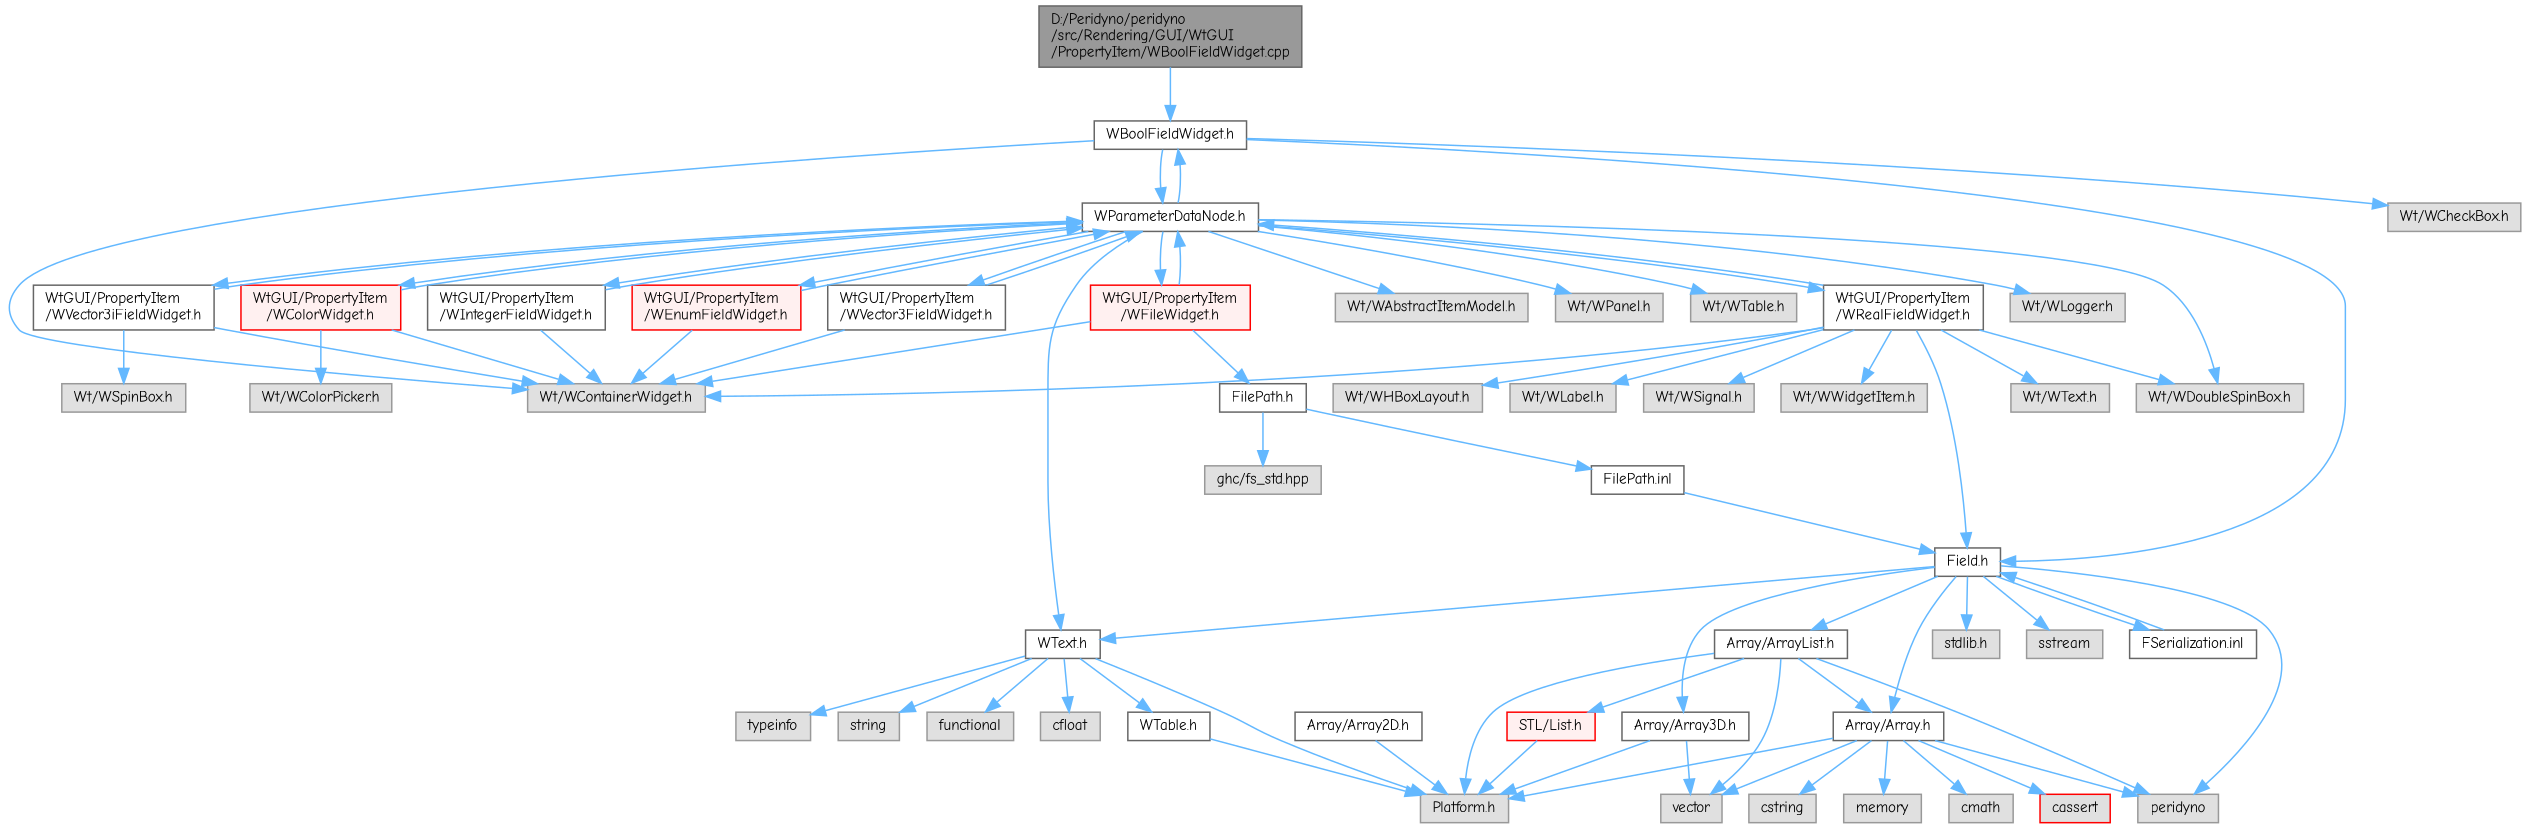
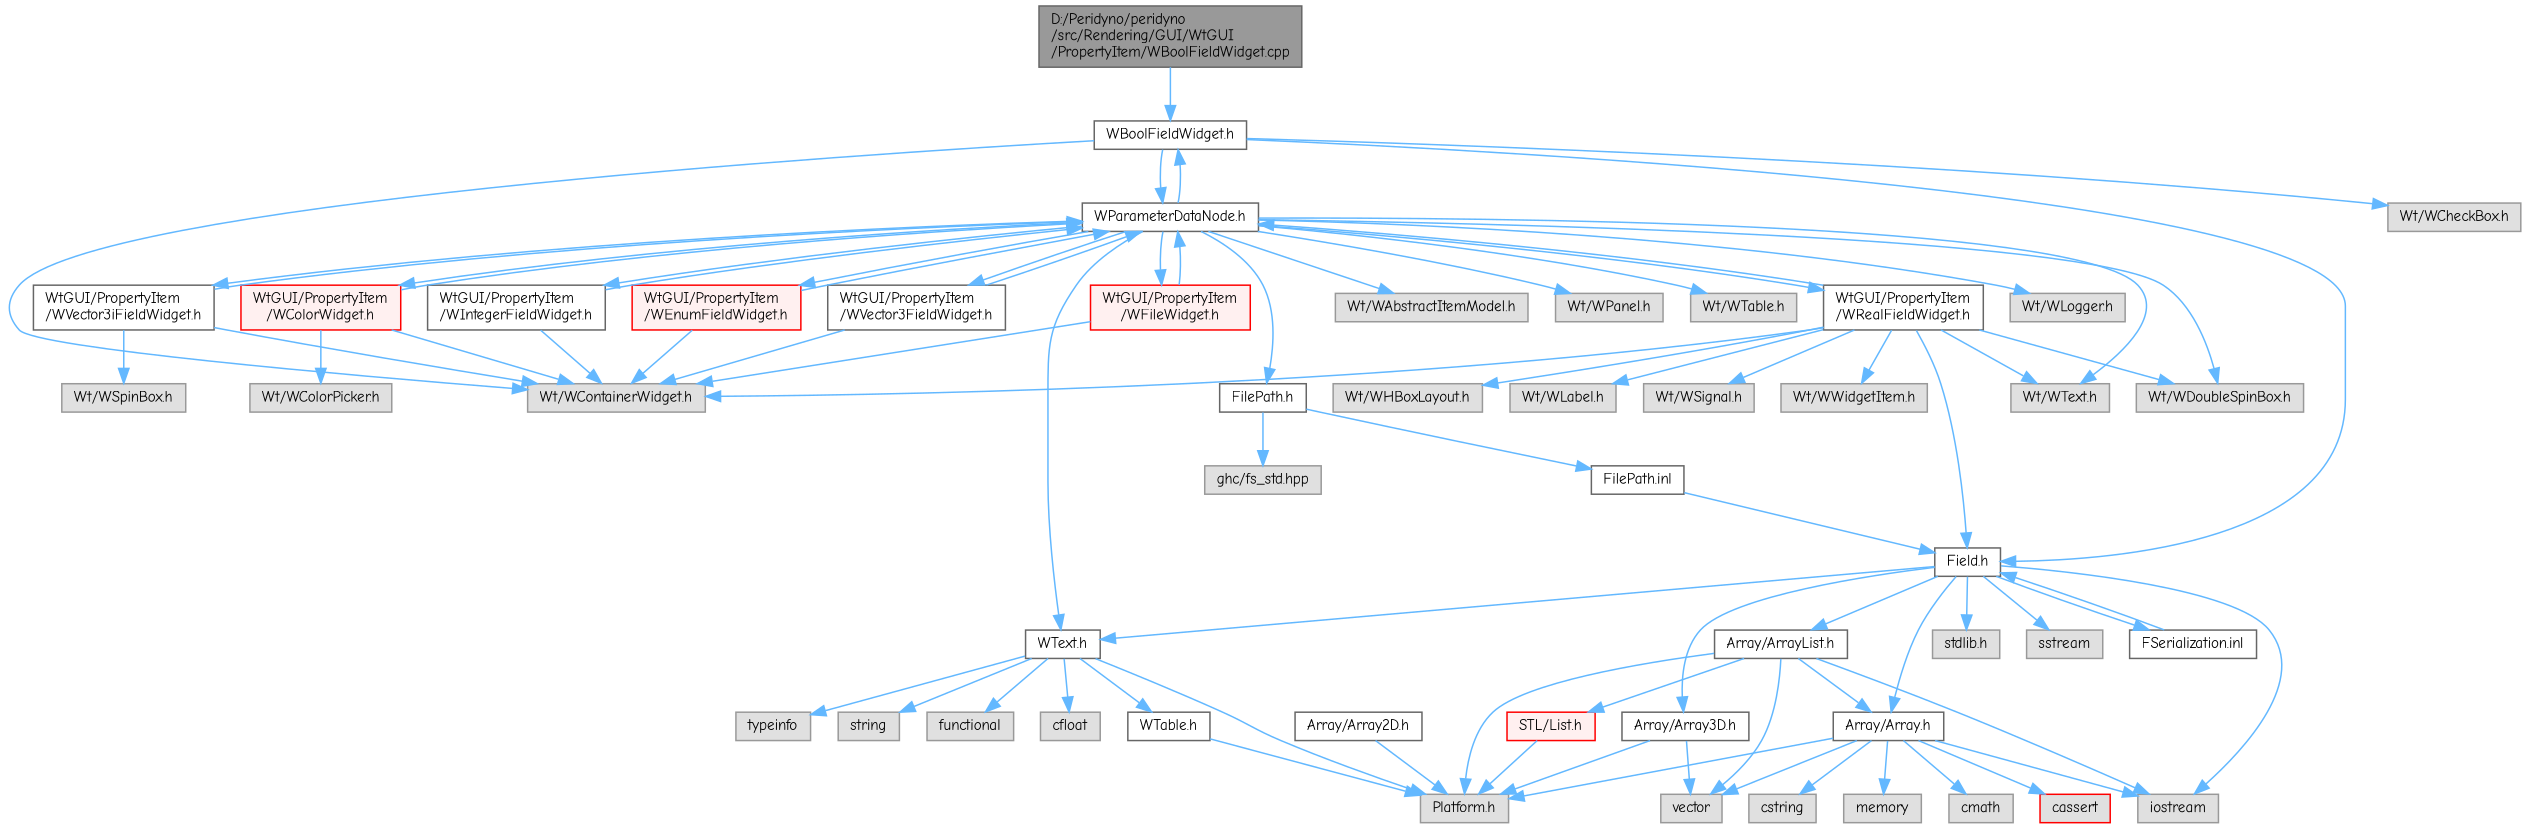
none -> (1758, 227)
(1215, 352) -> (1263, 286)
(2178, 808) -> (2178, 808)
